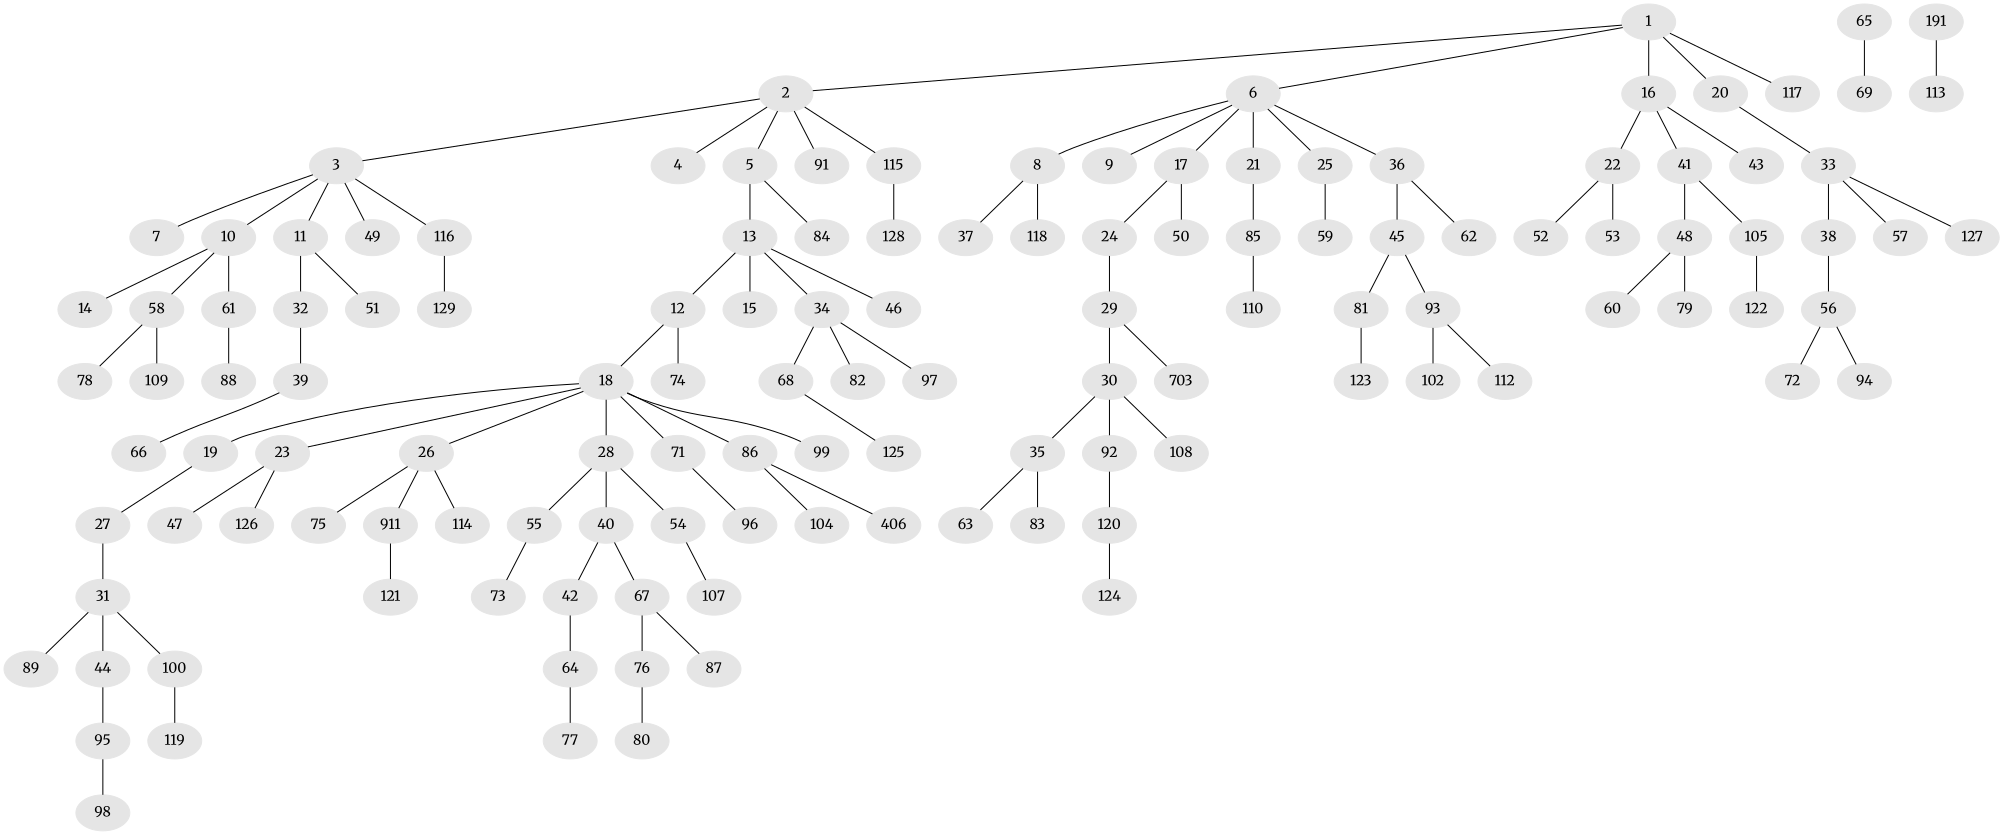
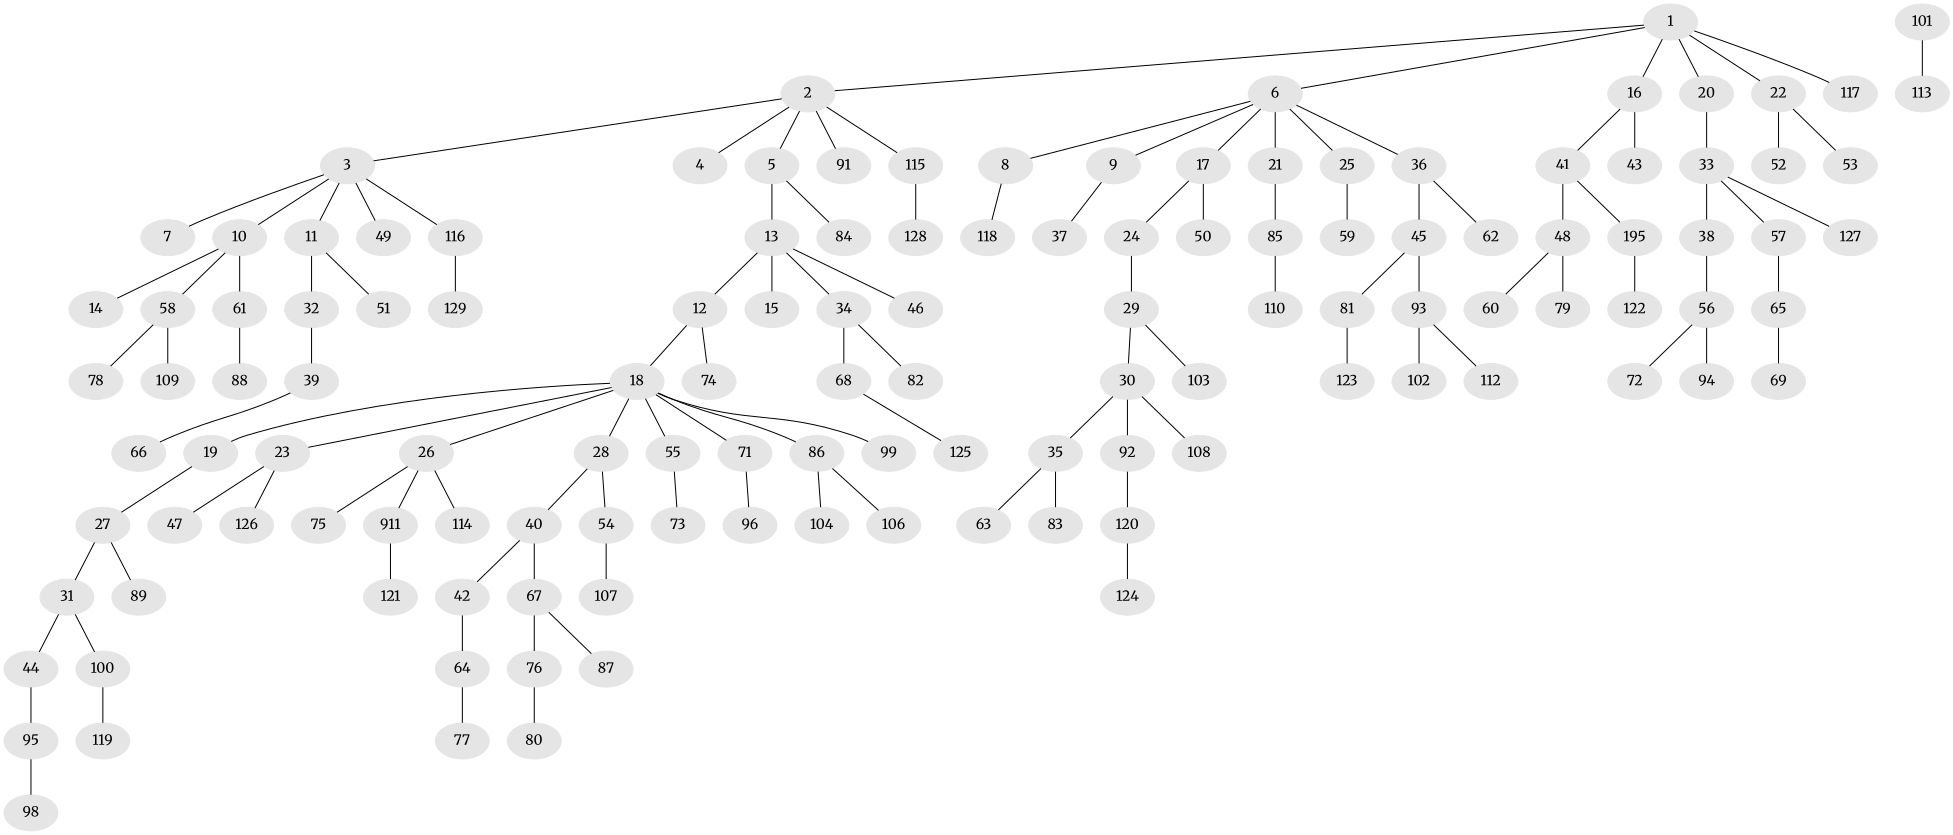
(1936, 22) -> (1922, 22)
(1631, 130) -> (1725, 58)
(1002, 202) -> (1086, 202)
(1757, 238) -> (1635, 238)
none -> (1779, 274)
(930, 381) -> none
(1181, 381) -> (1199, 381)
(570, 489) -> (655, 417)
(894, 525) -> (894, 525)
(67, 633) -> (121, 561)
